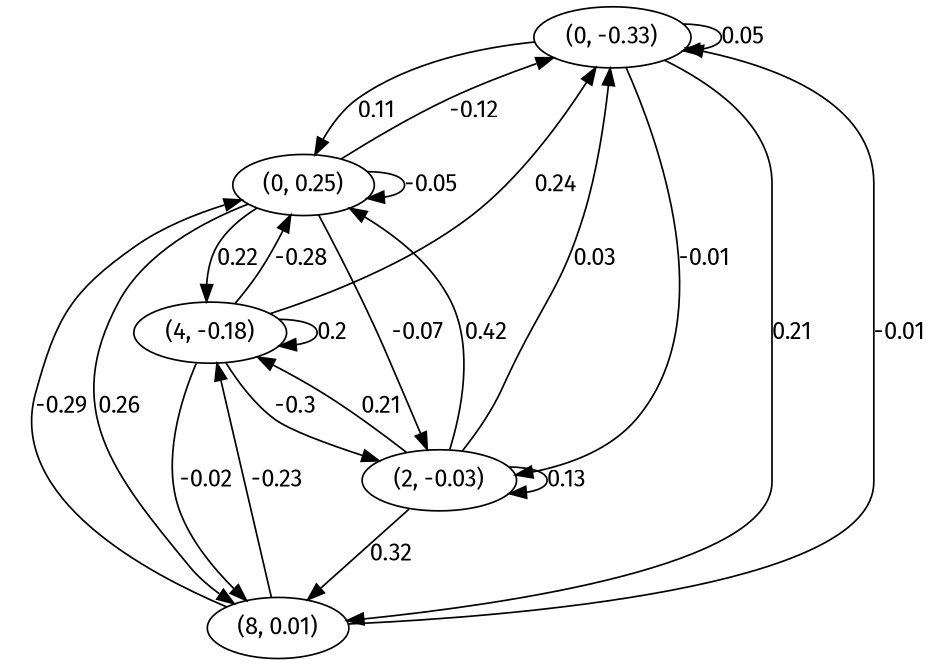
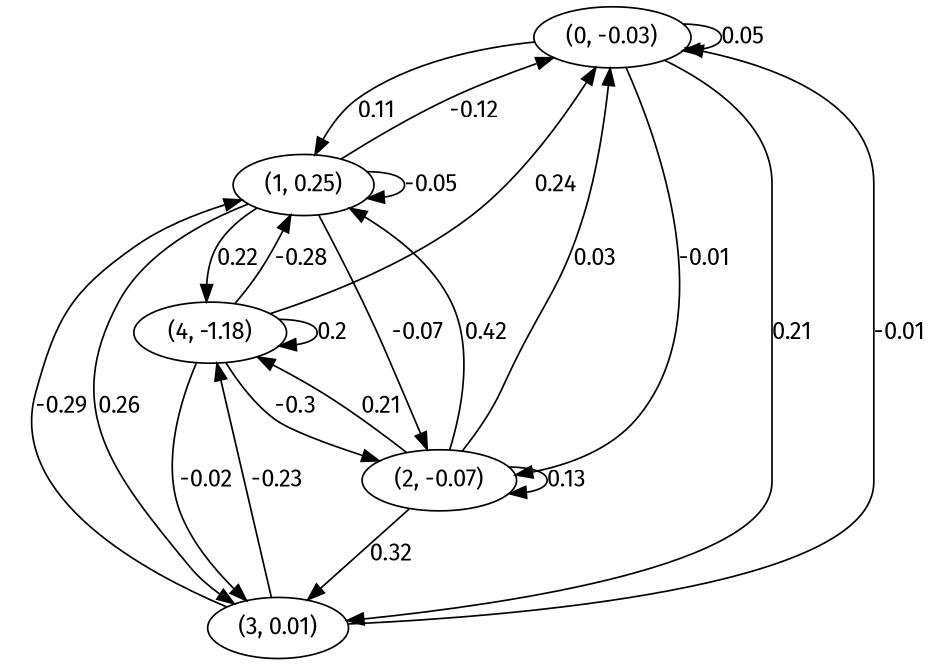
(612, 37) -> (612, 37)
(304, 185) -> (304, 185)
(210, 333) -> (210, 333)
(439, 480) -> (439, 480)
(278, 628) -> (278, 628)
